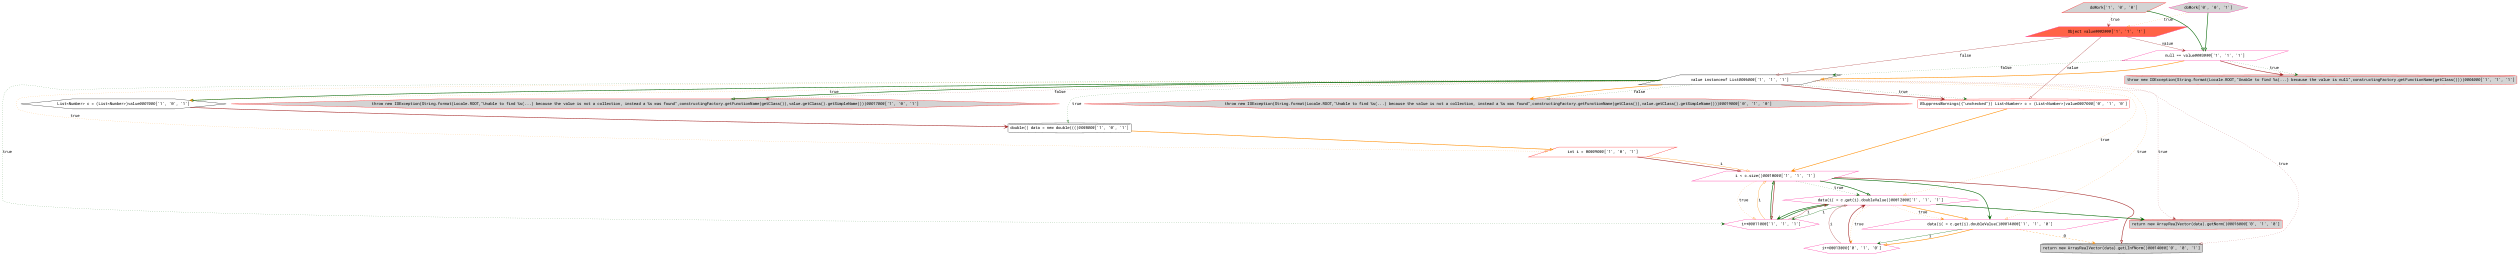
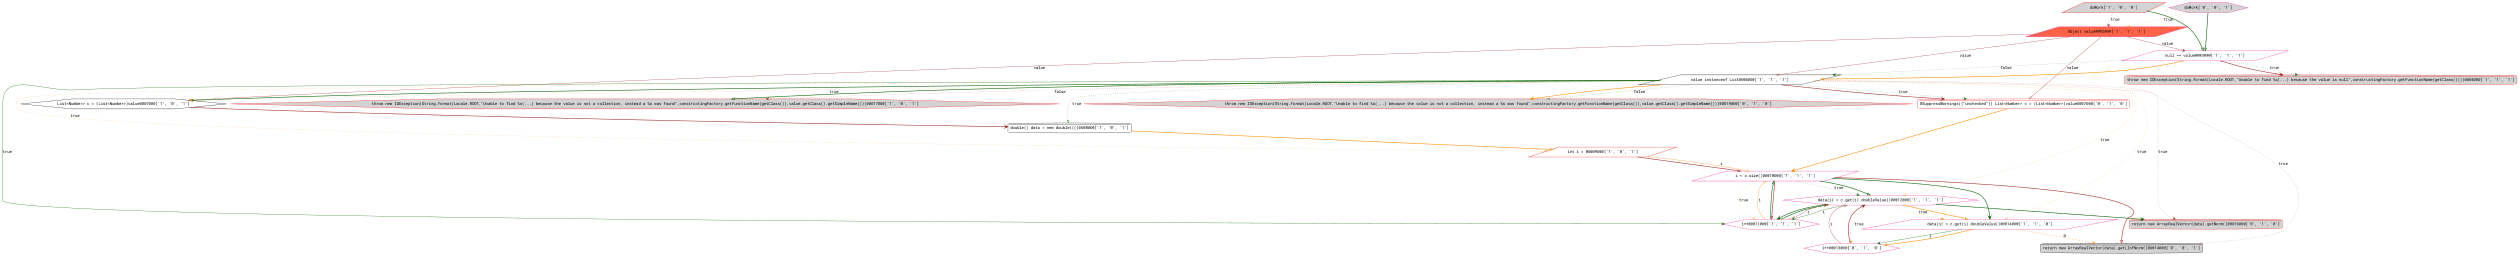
(1965, 56) -> (1965, 56)
none -> (1114, 63)
(3, 177) -> (3, 177)
